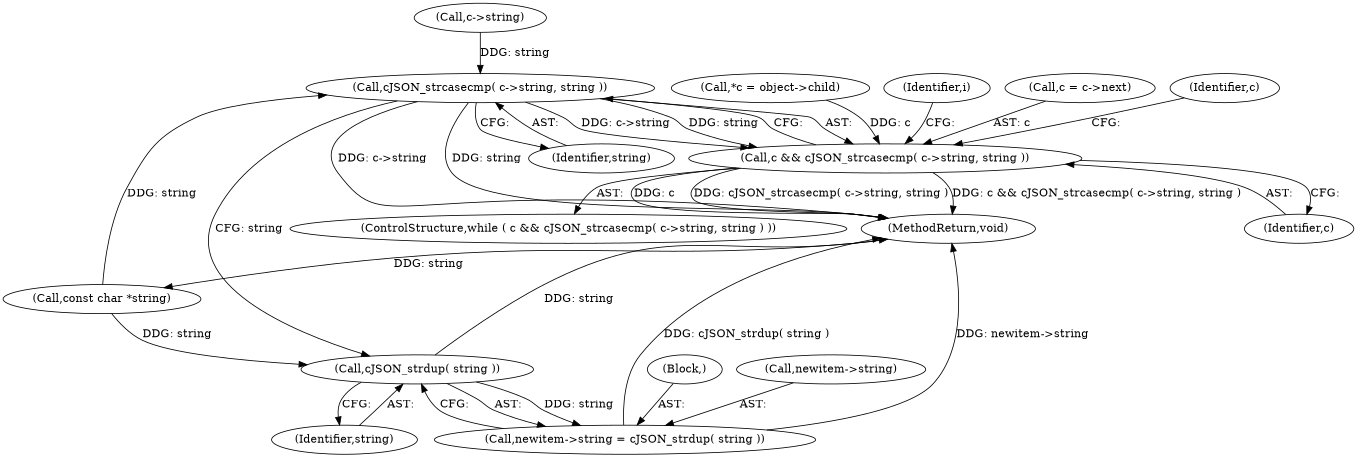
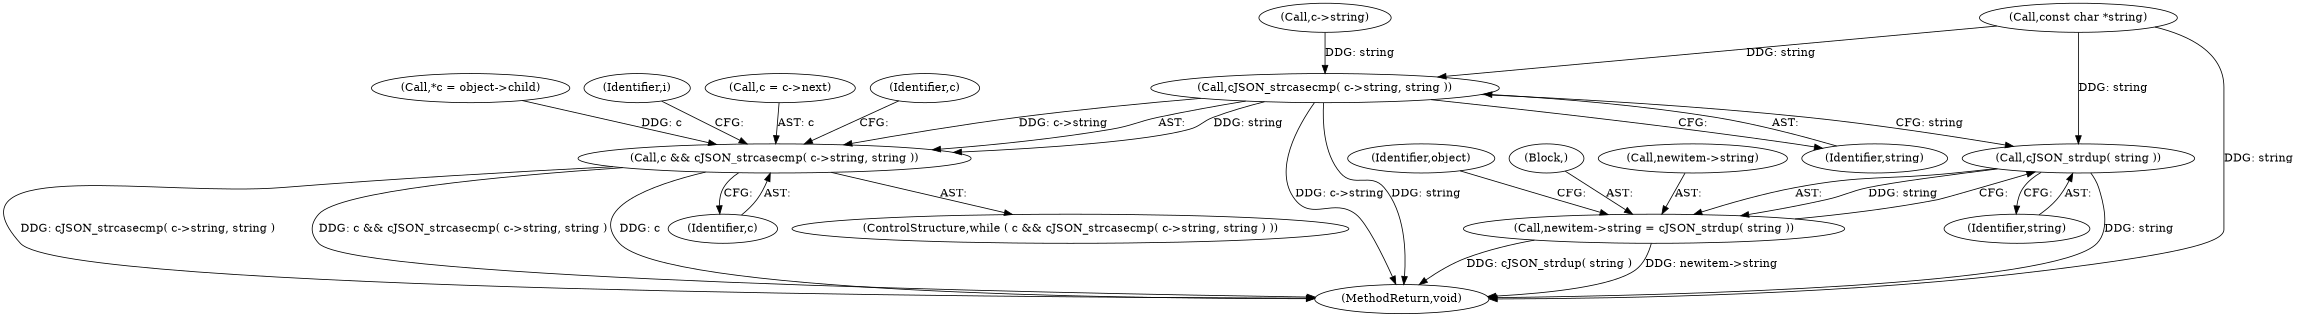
(760, 118) -> none
none -> (1421, 158)
(529, 251) -> (2034, 272)
